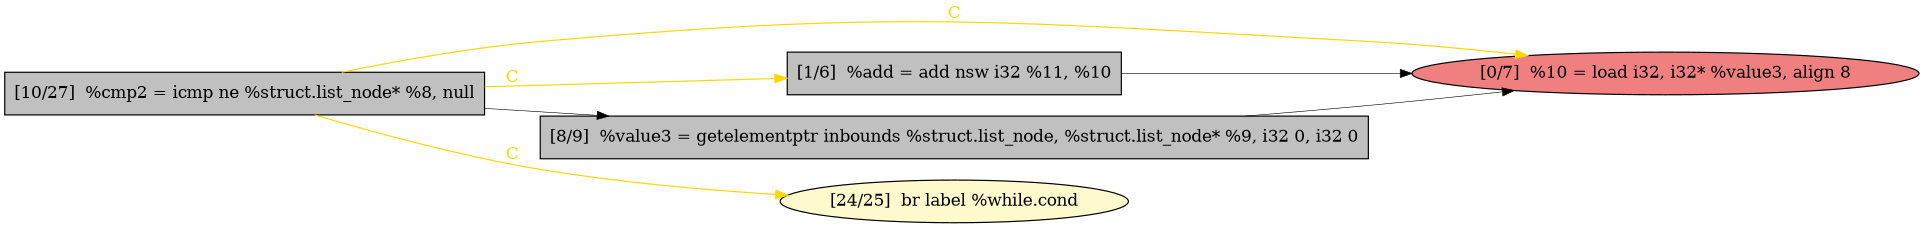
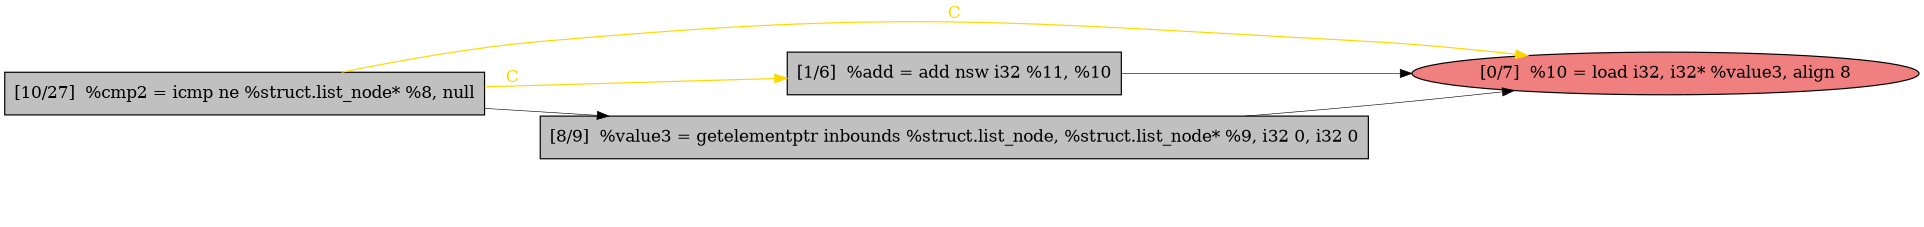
(954, 201) -> none
